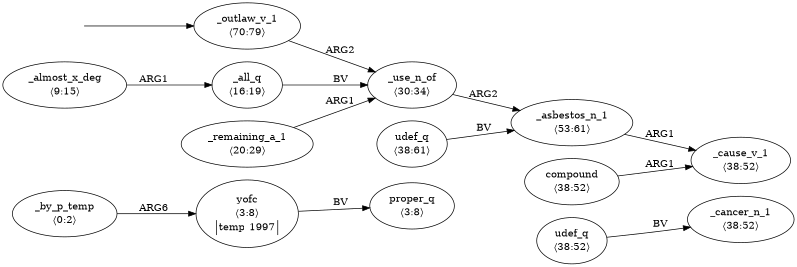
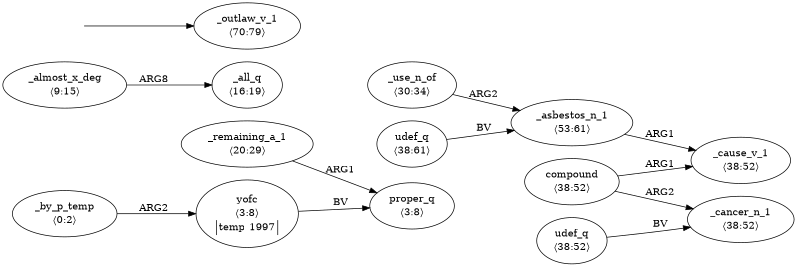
(329, 55) -> none
(154, 80) -> (154, 80)
(321, 85) -> none
(331, 114) -> (331, 176)
none -> (651, 199)
(154, 208) -> (154, 208)
